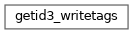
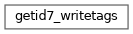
(67, 17) -> (67, 17)
